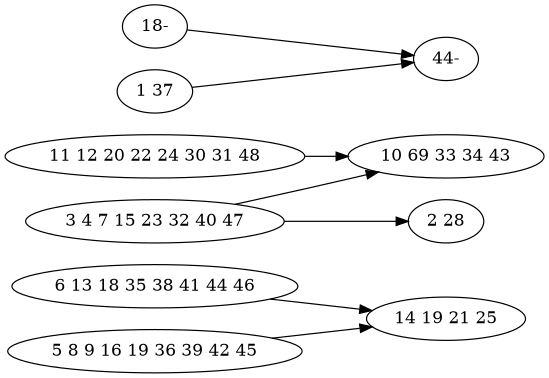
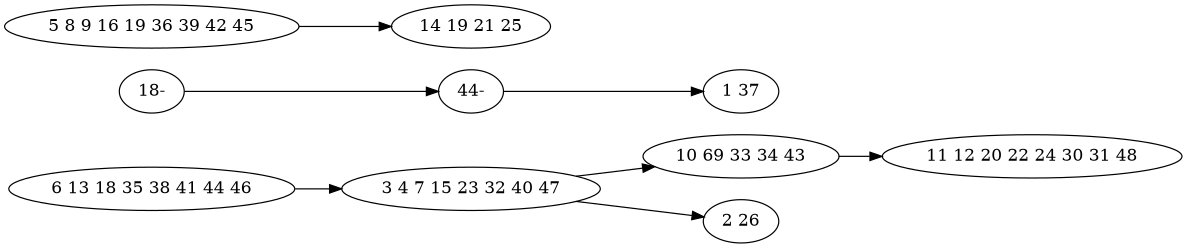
(297, 76) -> (598, 91)
(321, 156) -> (854, 156)
(446, 221) -> (741, 221)
(315, 304) -> (312, 189)
